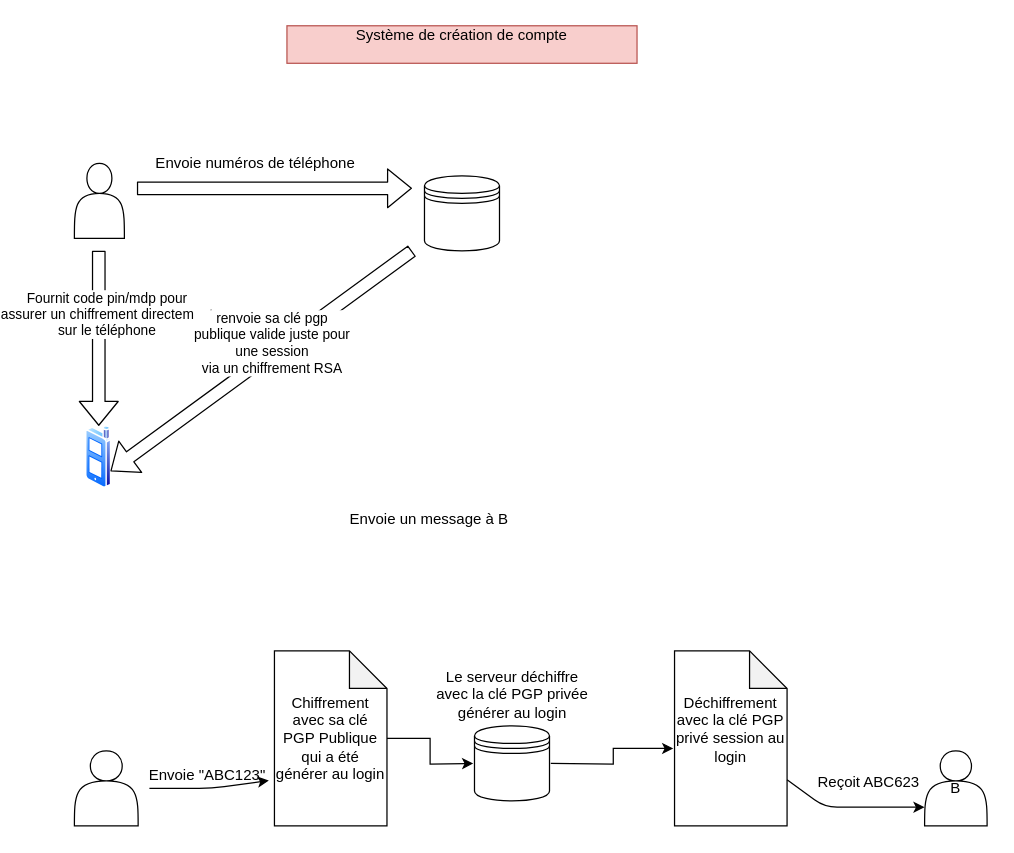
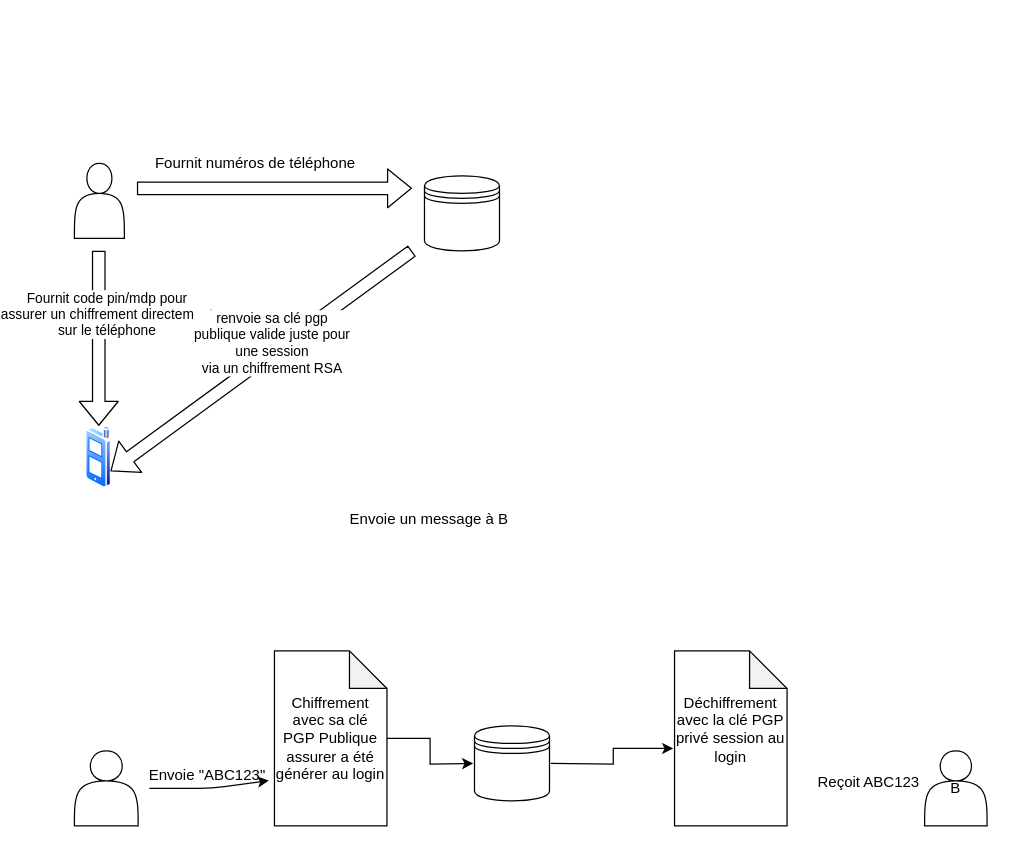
(462, 44) -> none
(256, 163) -> (256, 163)
(512, 694) -> none
(331, 738) -> (331, 738)
(869, 782) -> (869, 782)
(849, 807) -> none
